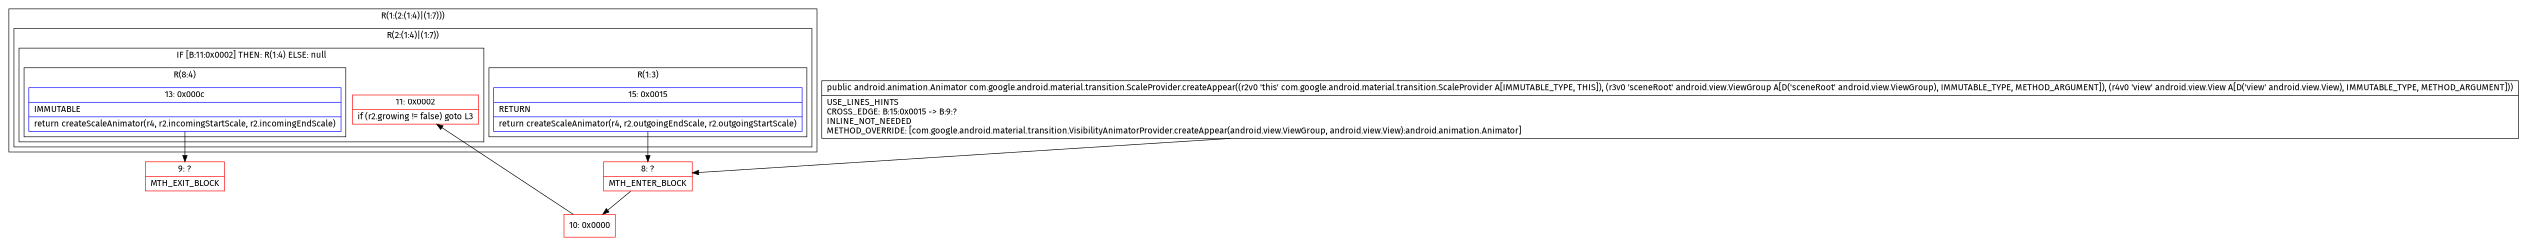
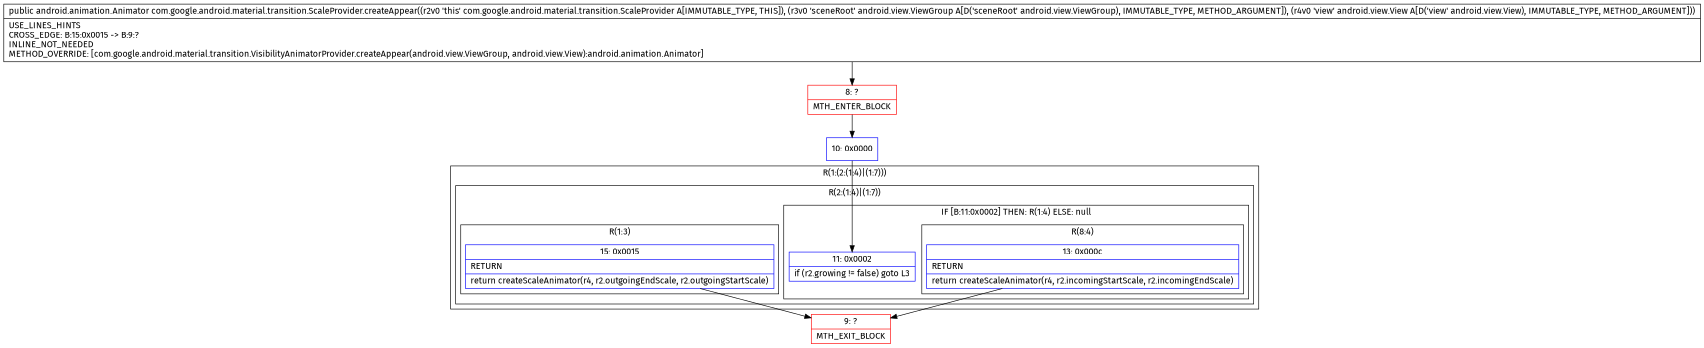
(57, 109) -> (948, 266)
(415, 110) -> (852, 267)
(648, 143) -> (742, 300)
(590, 226) -> (852, 149)
